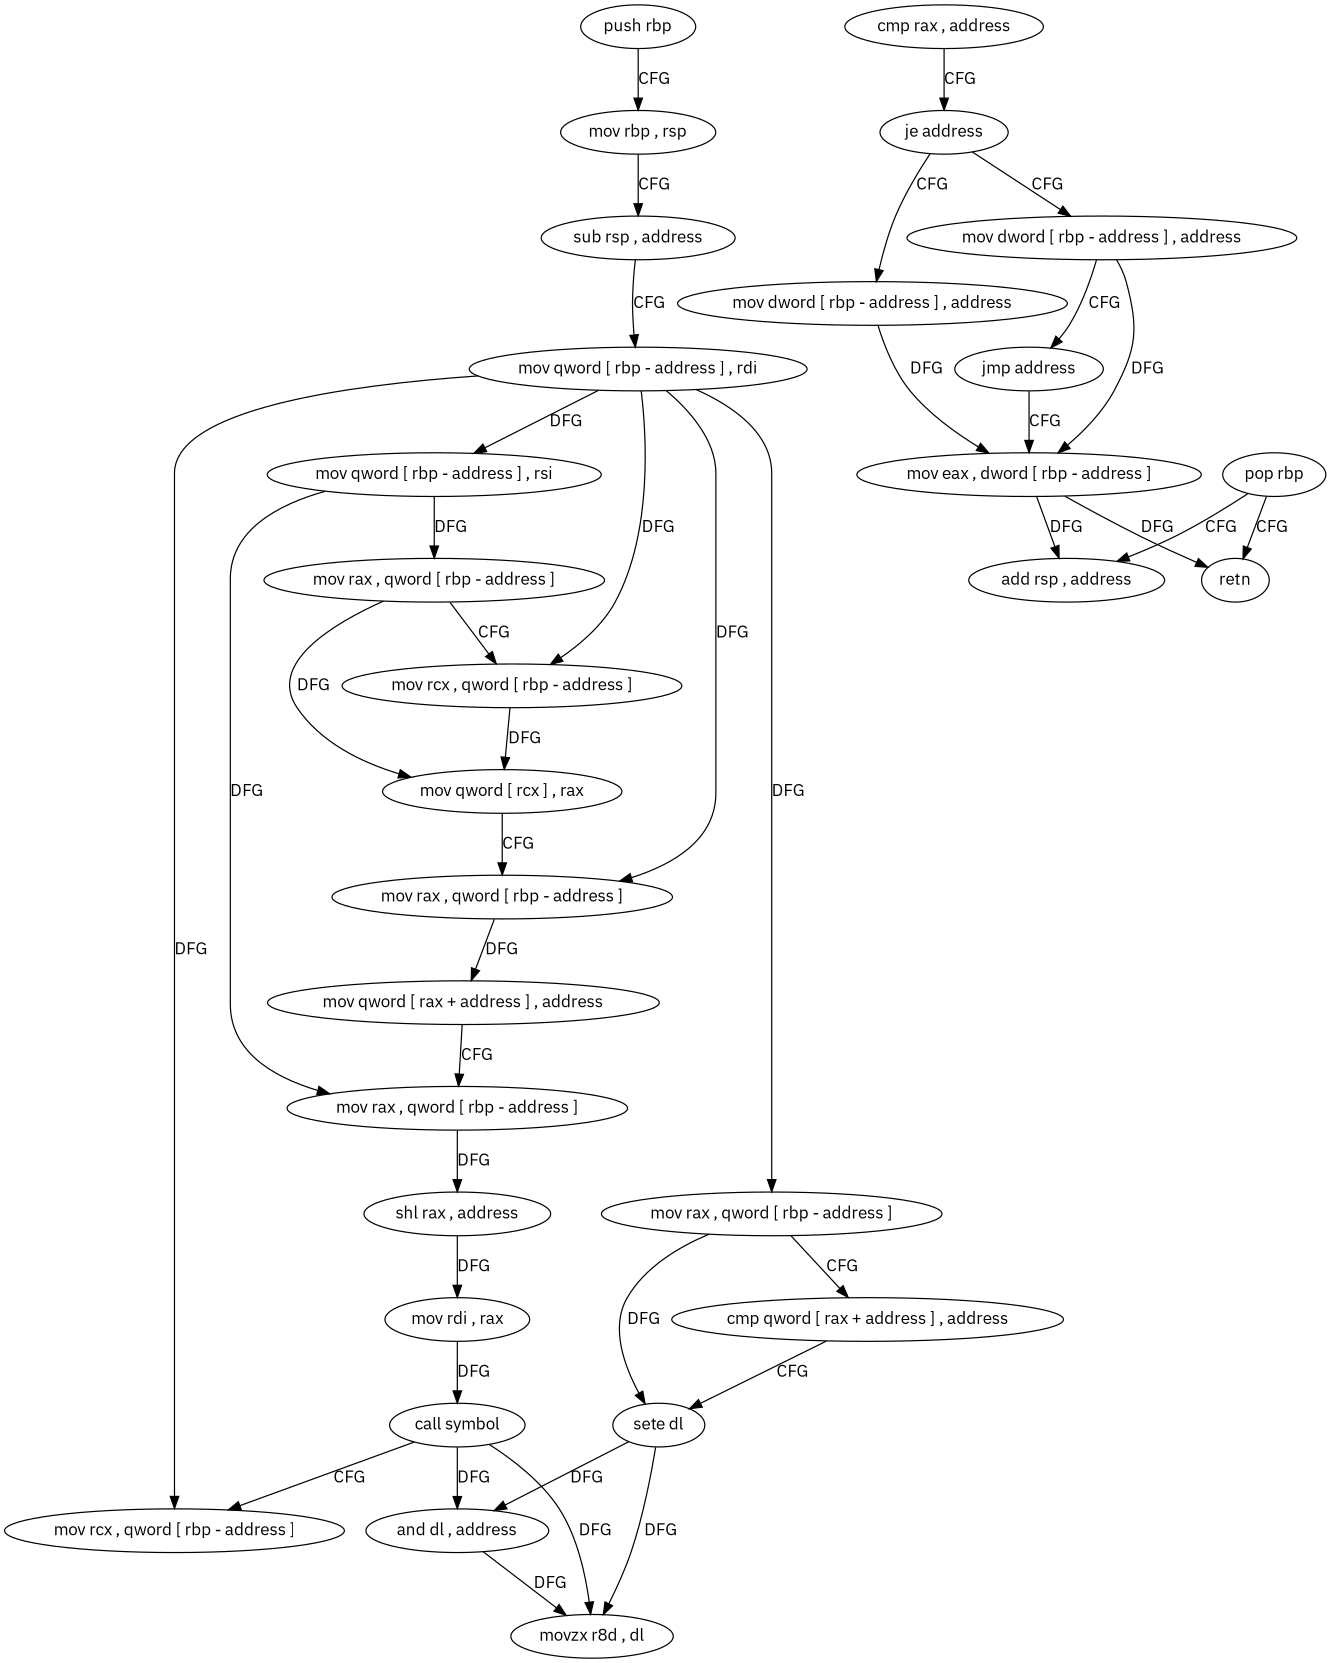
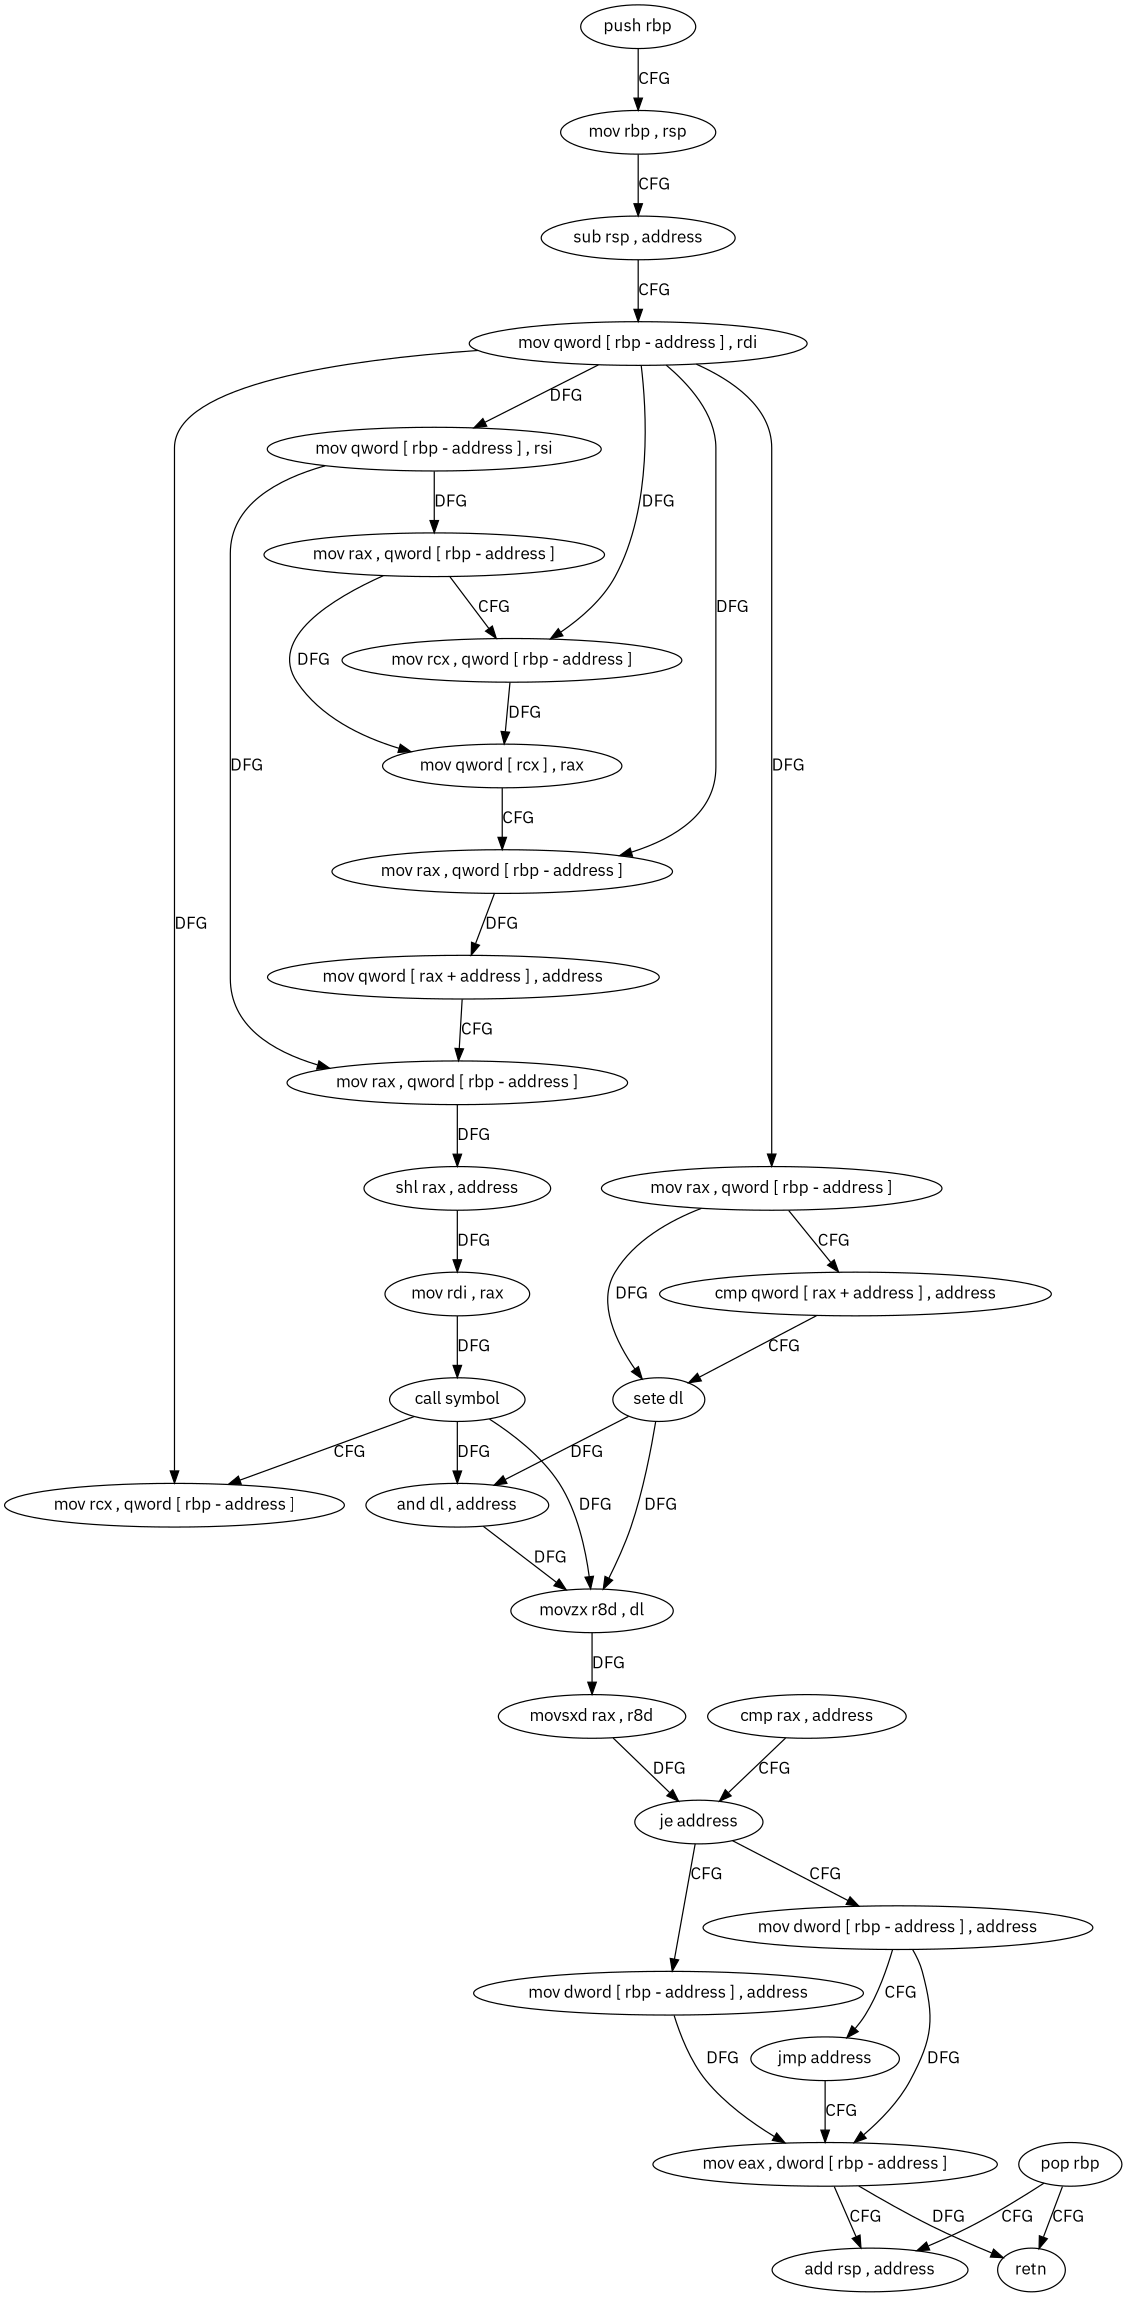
(1067, 527) -> (866, 2217)
none -> (592, 1716)
